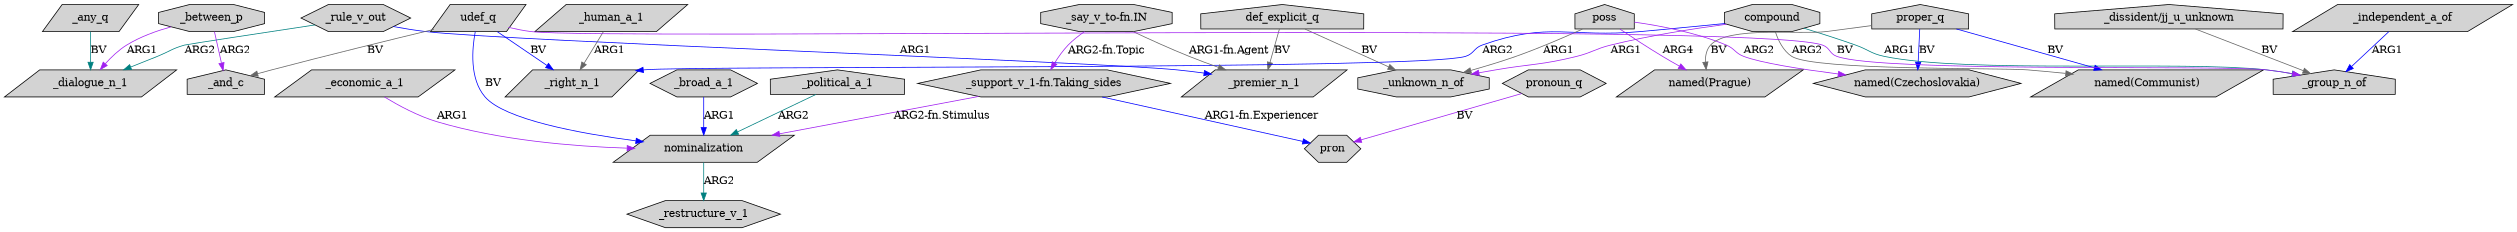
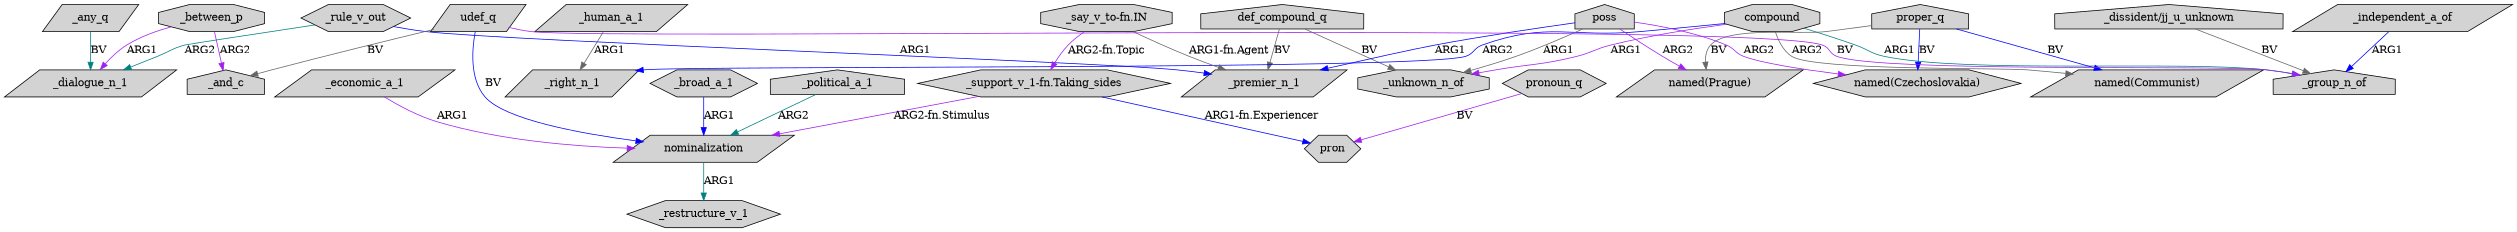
(1282, 18) -> (1282, 18)
none -> (1451, 42)
(522, 49) -> none
(1678, 51) -> (1678, 51)
(719, 181) -> (719, 181)
